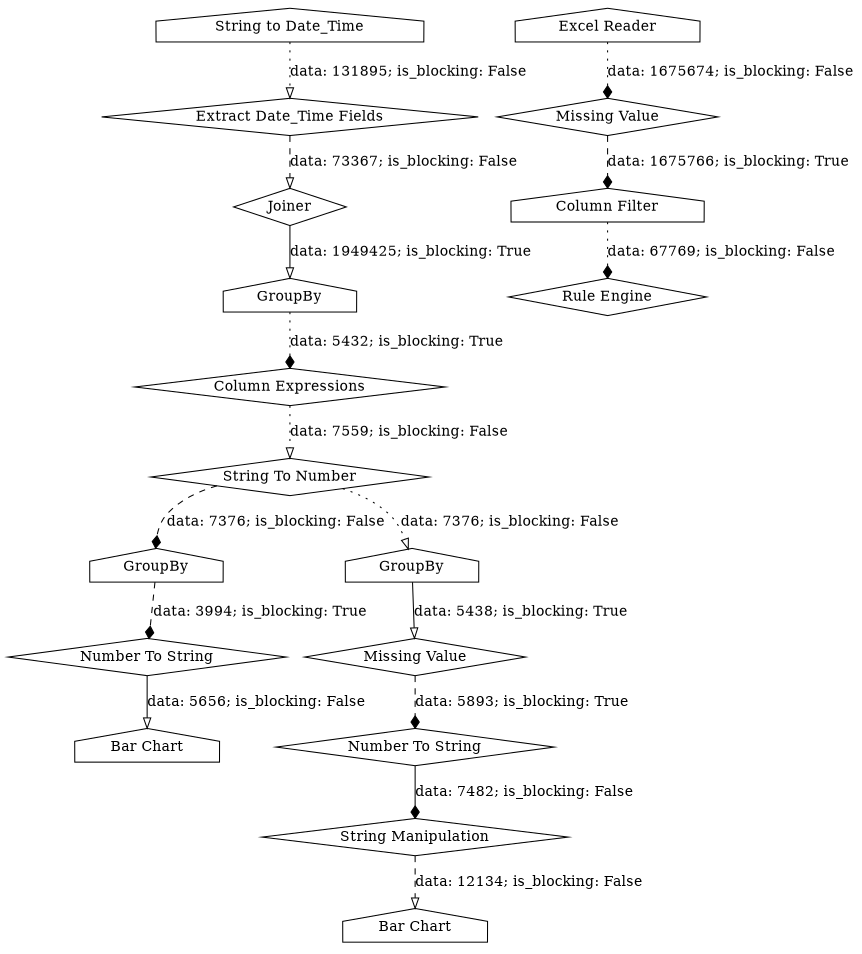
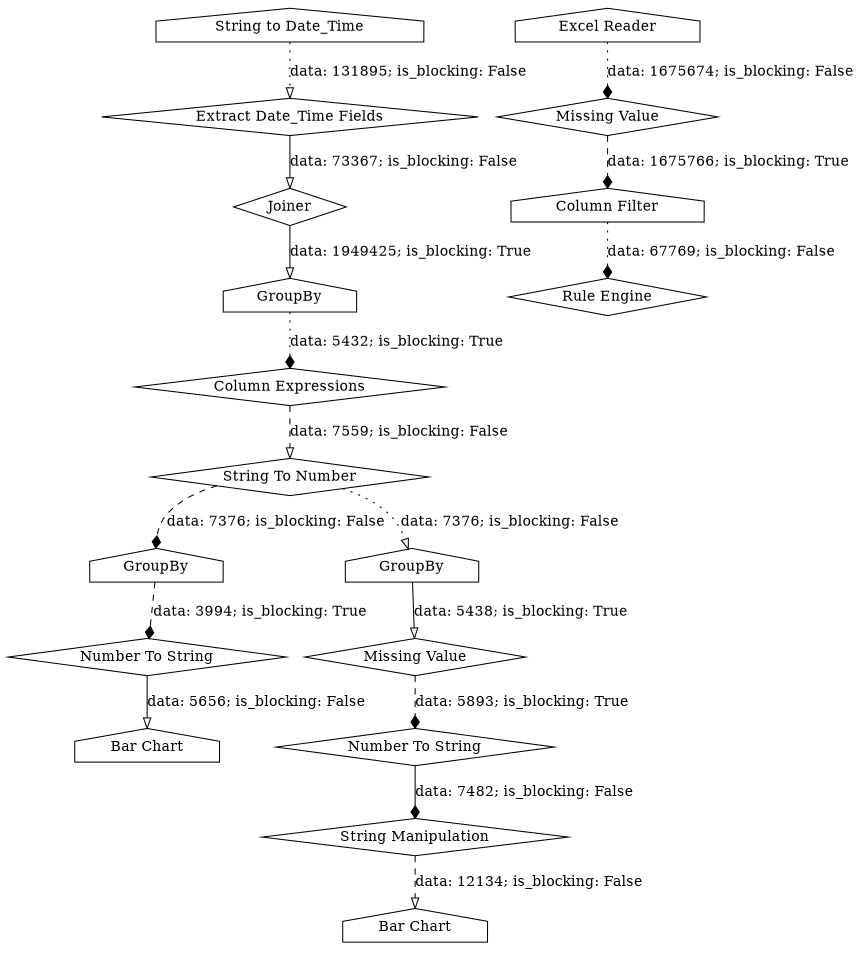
(290, 157) -> (290, 157)
(290, 427) -> (290, 427)
